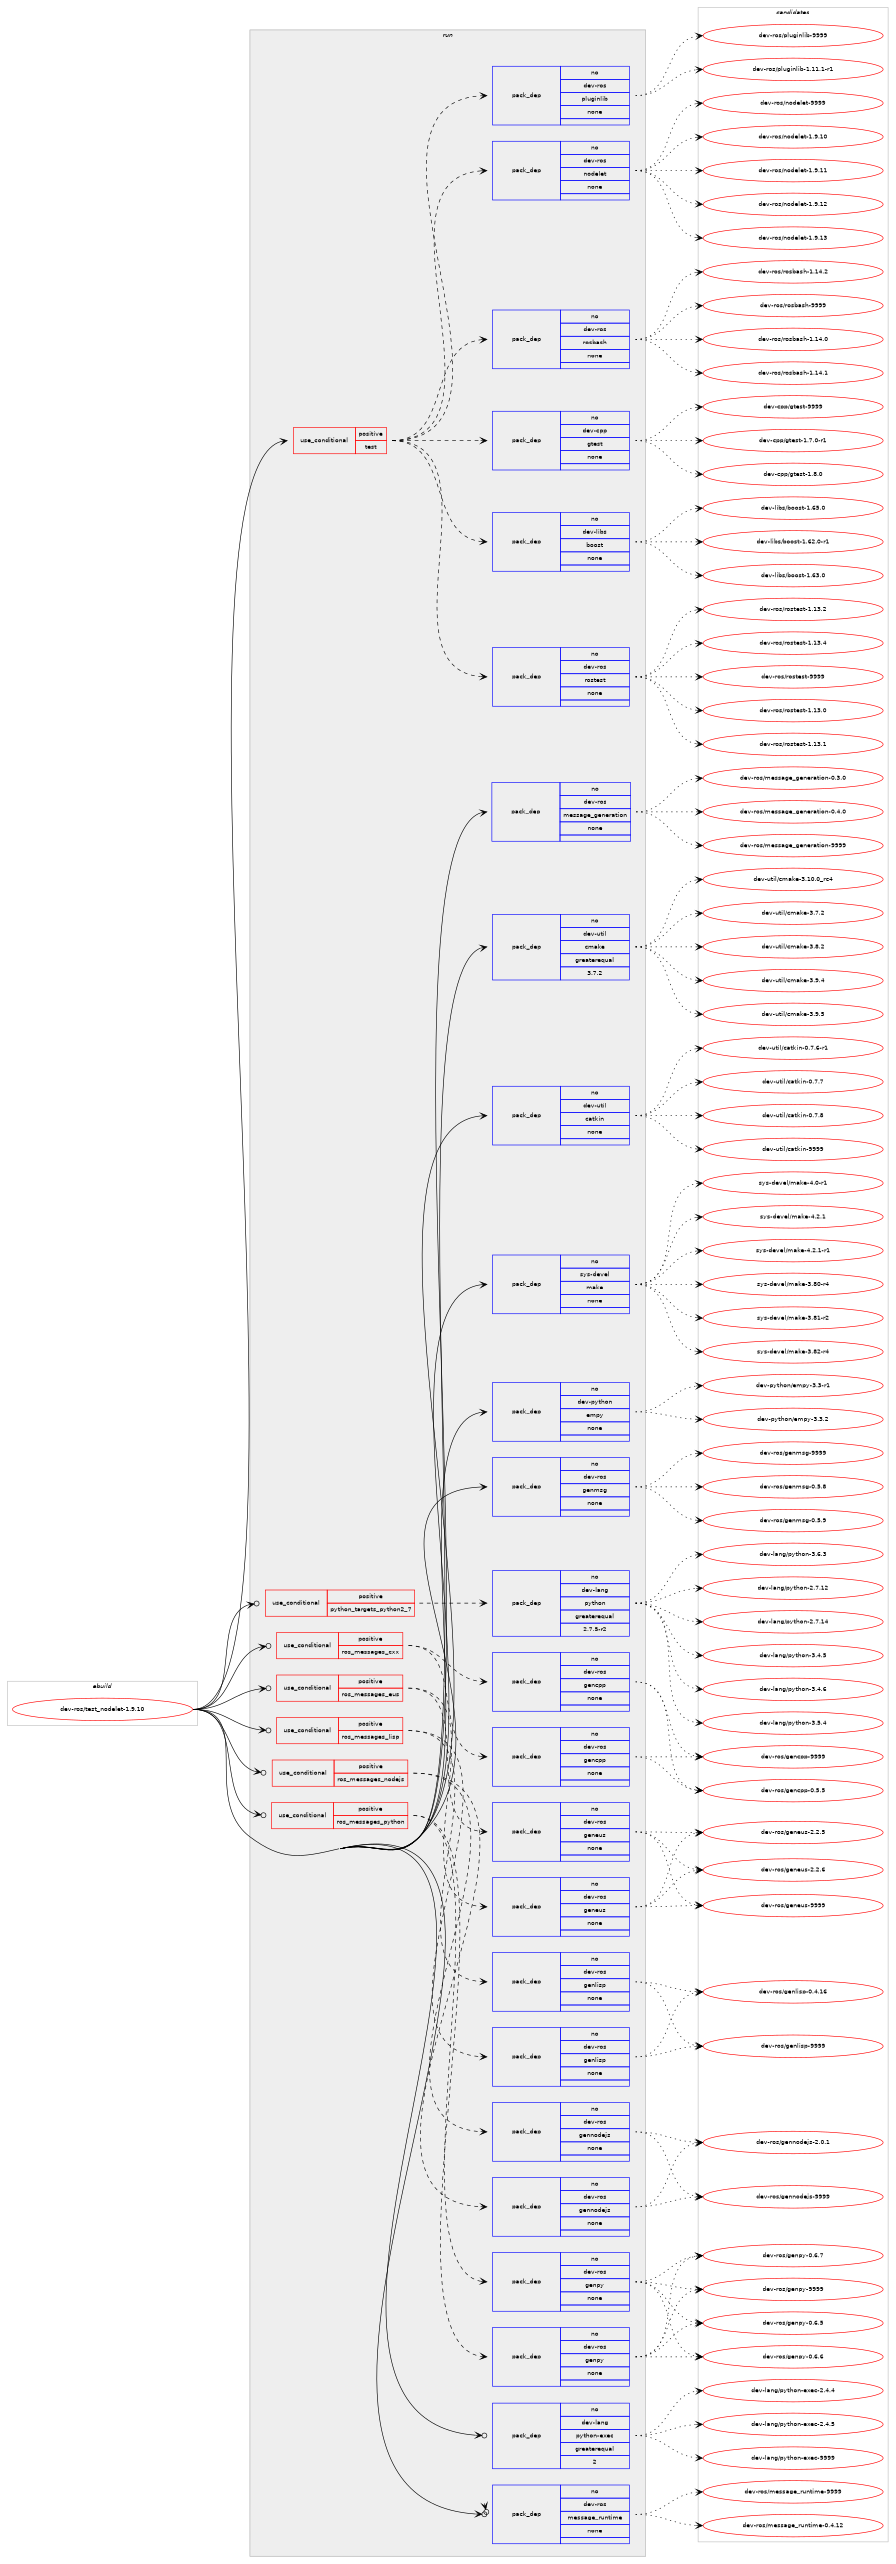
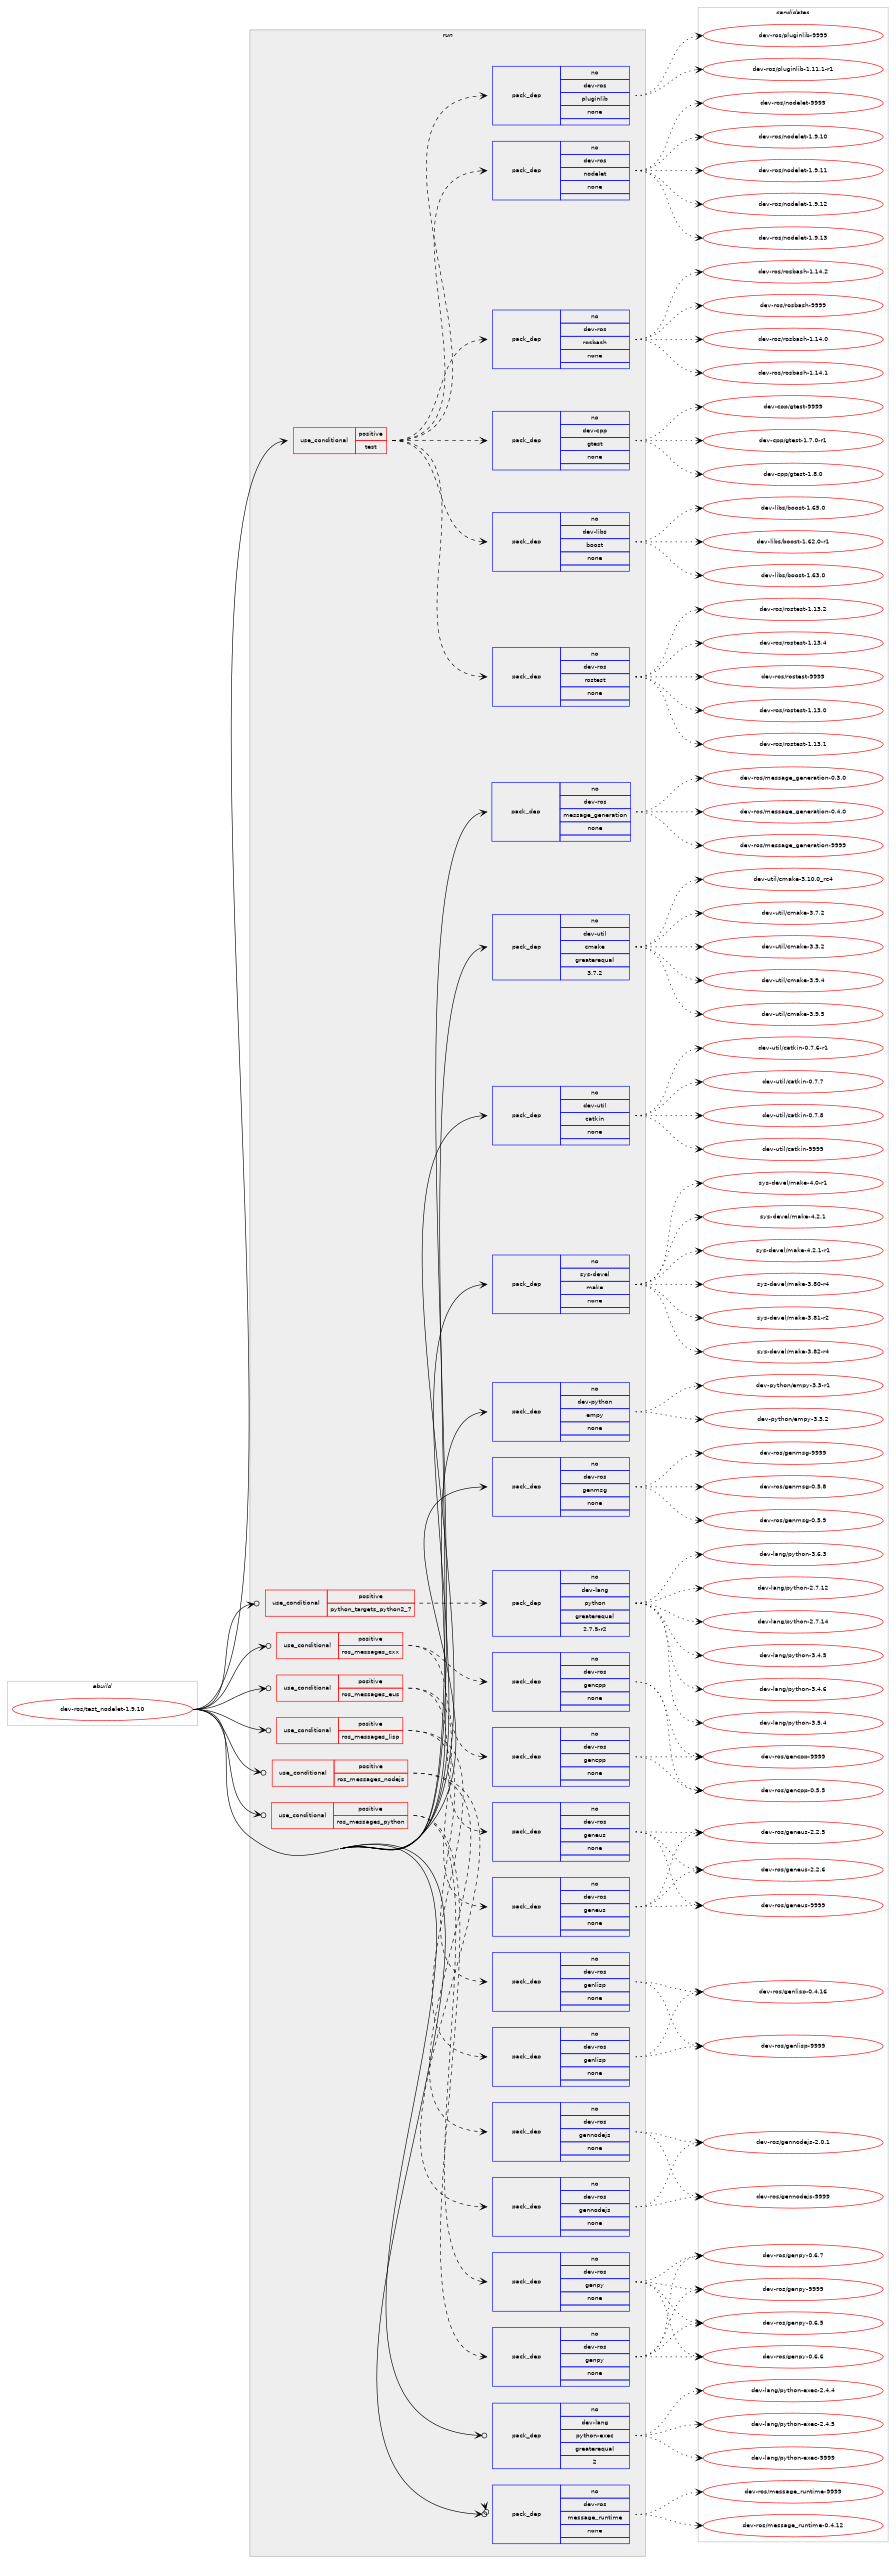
(793, 947) -> (793, 947)
